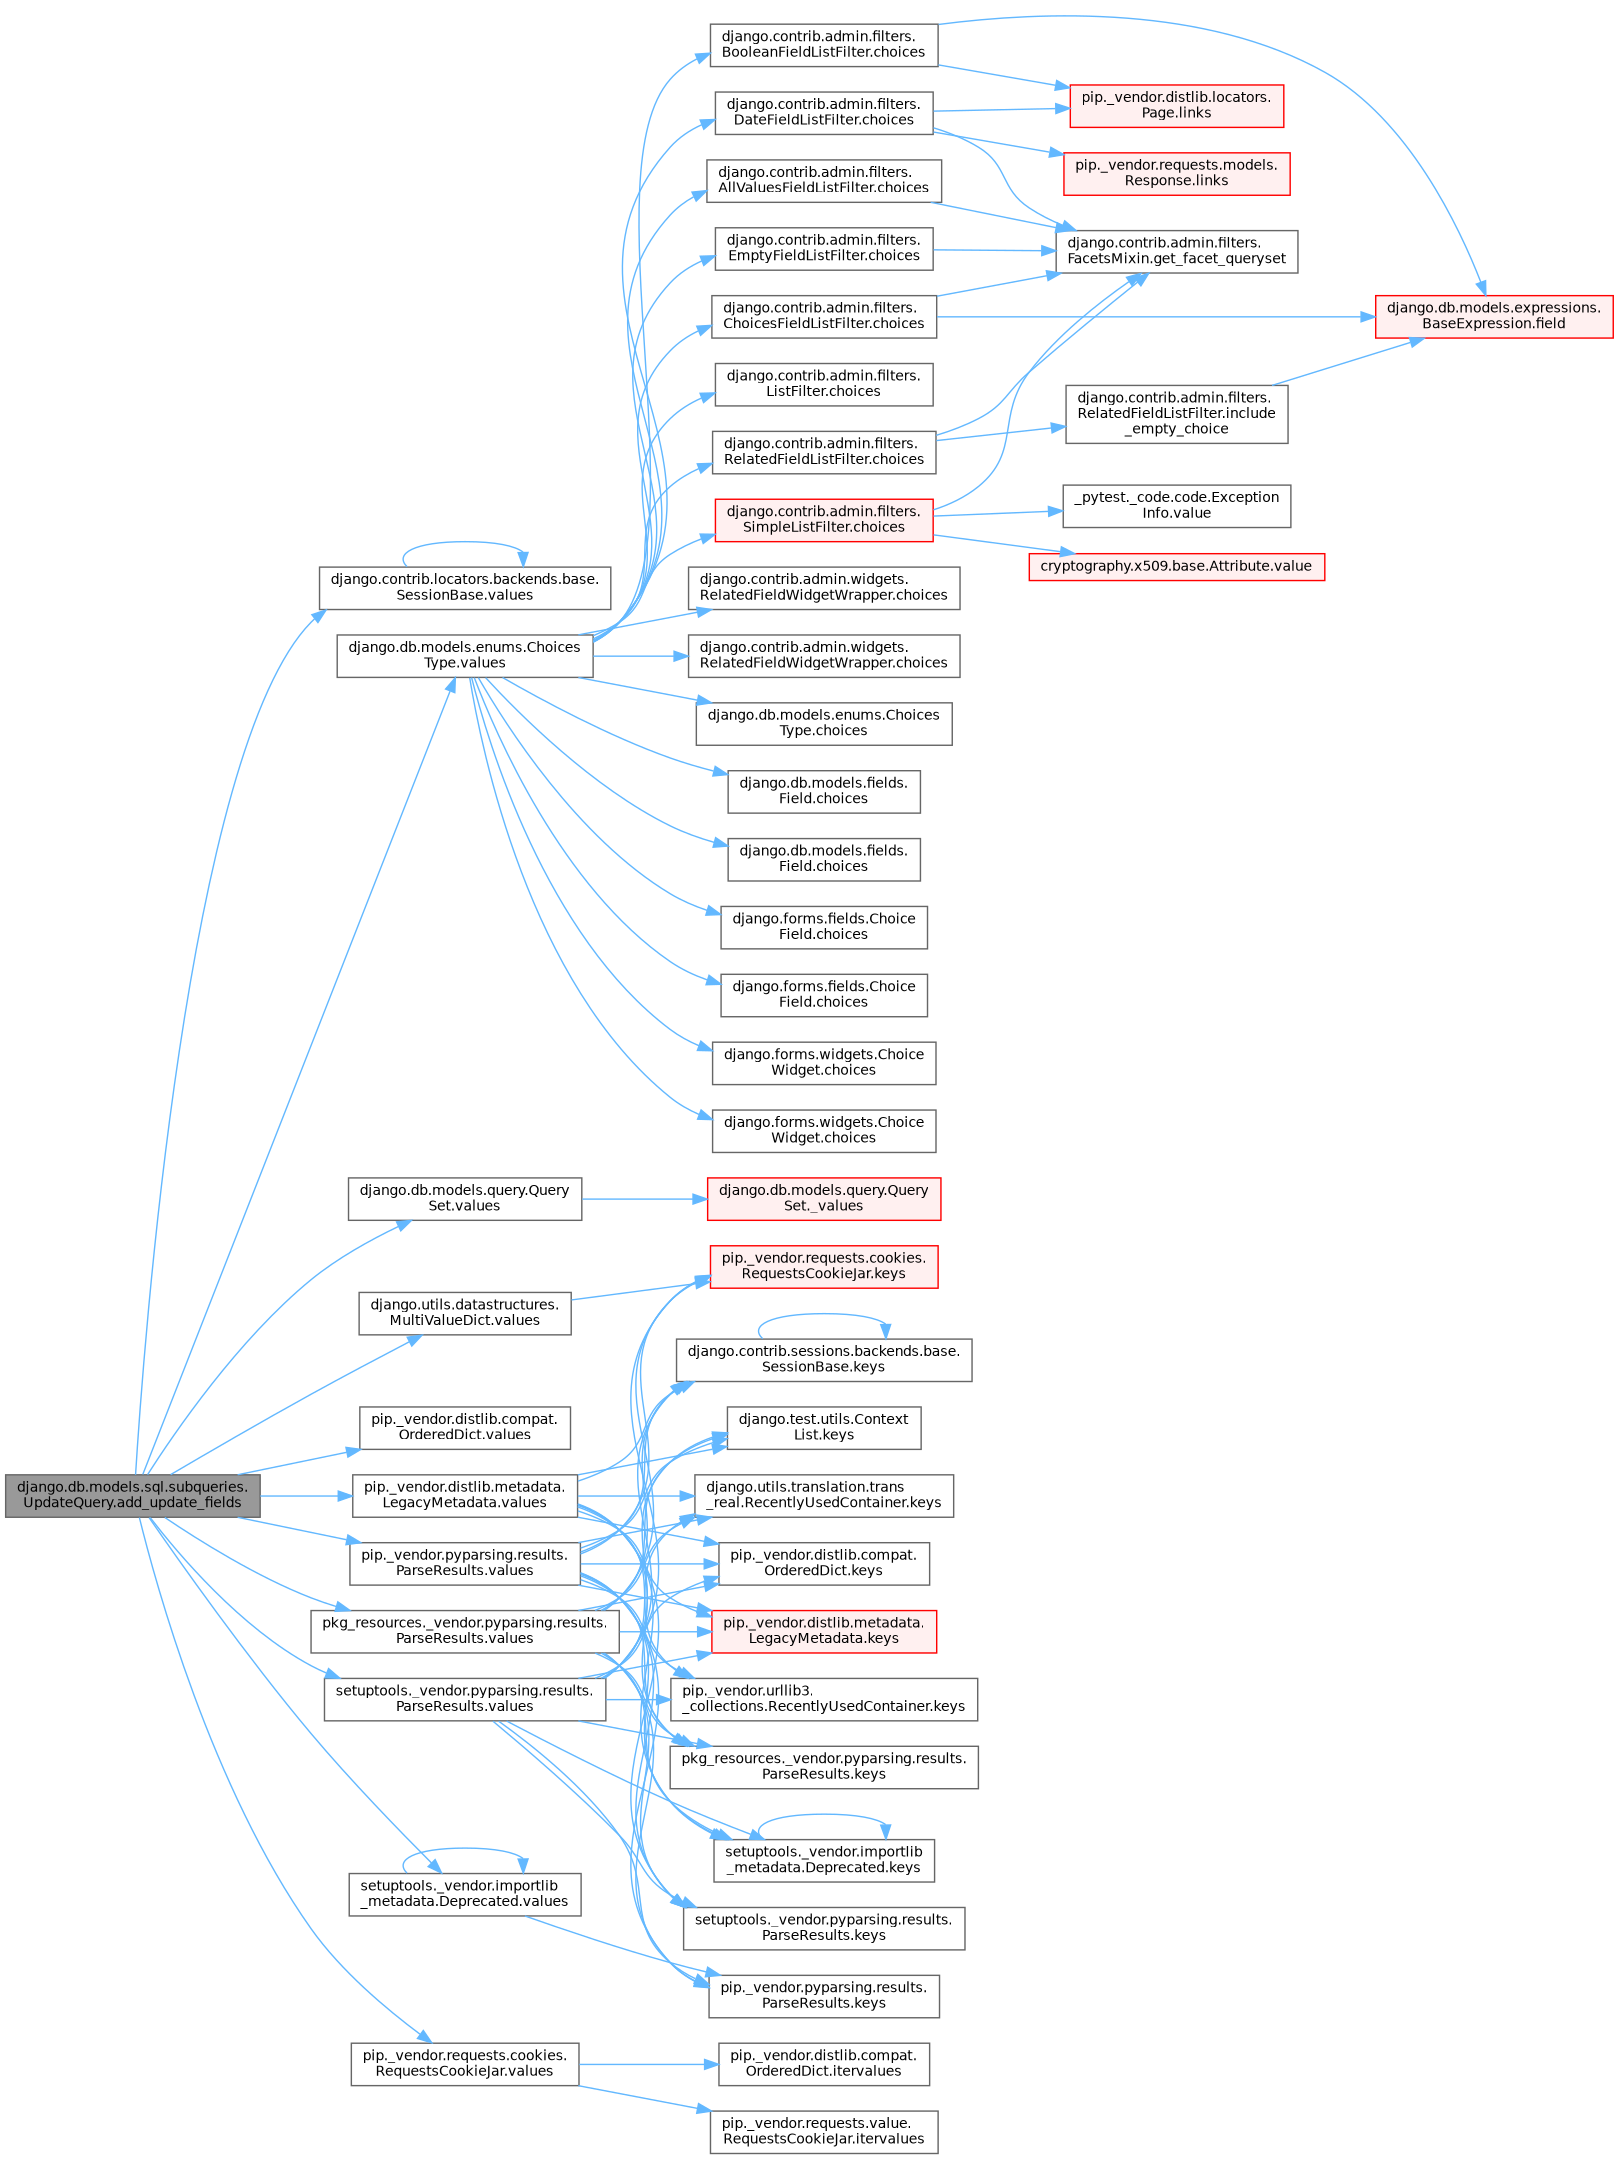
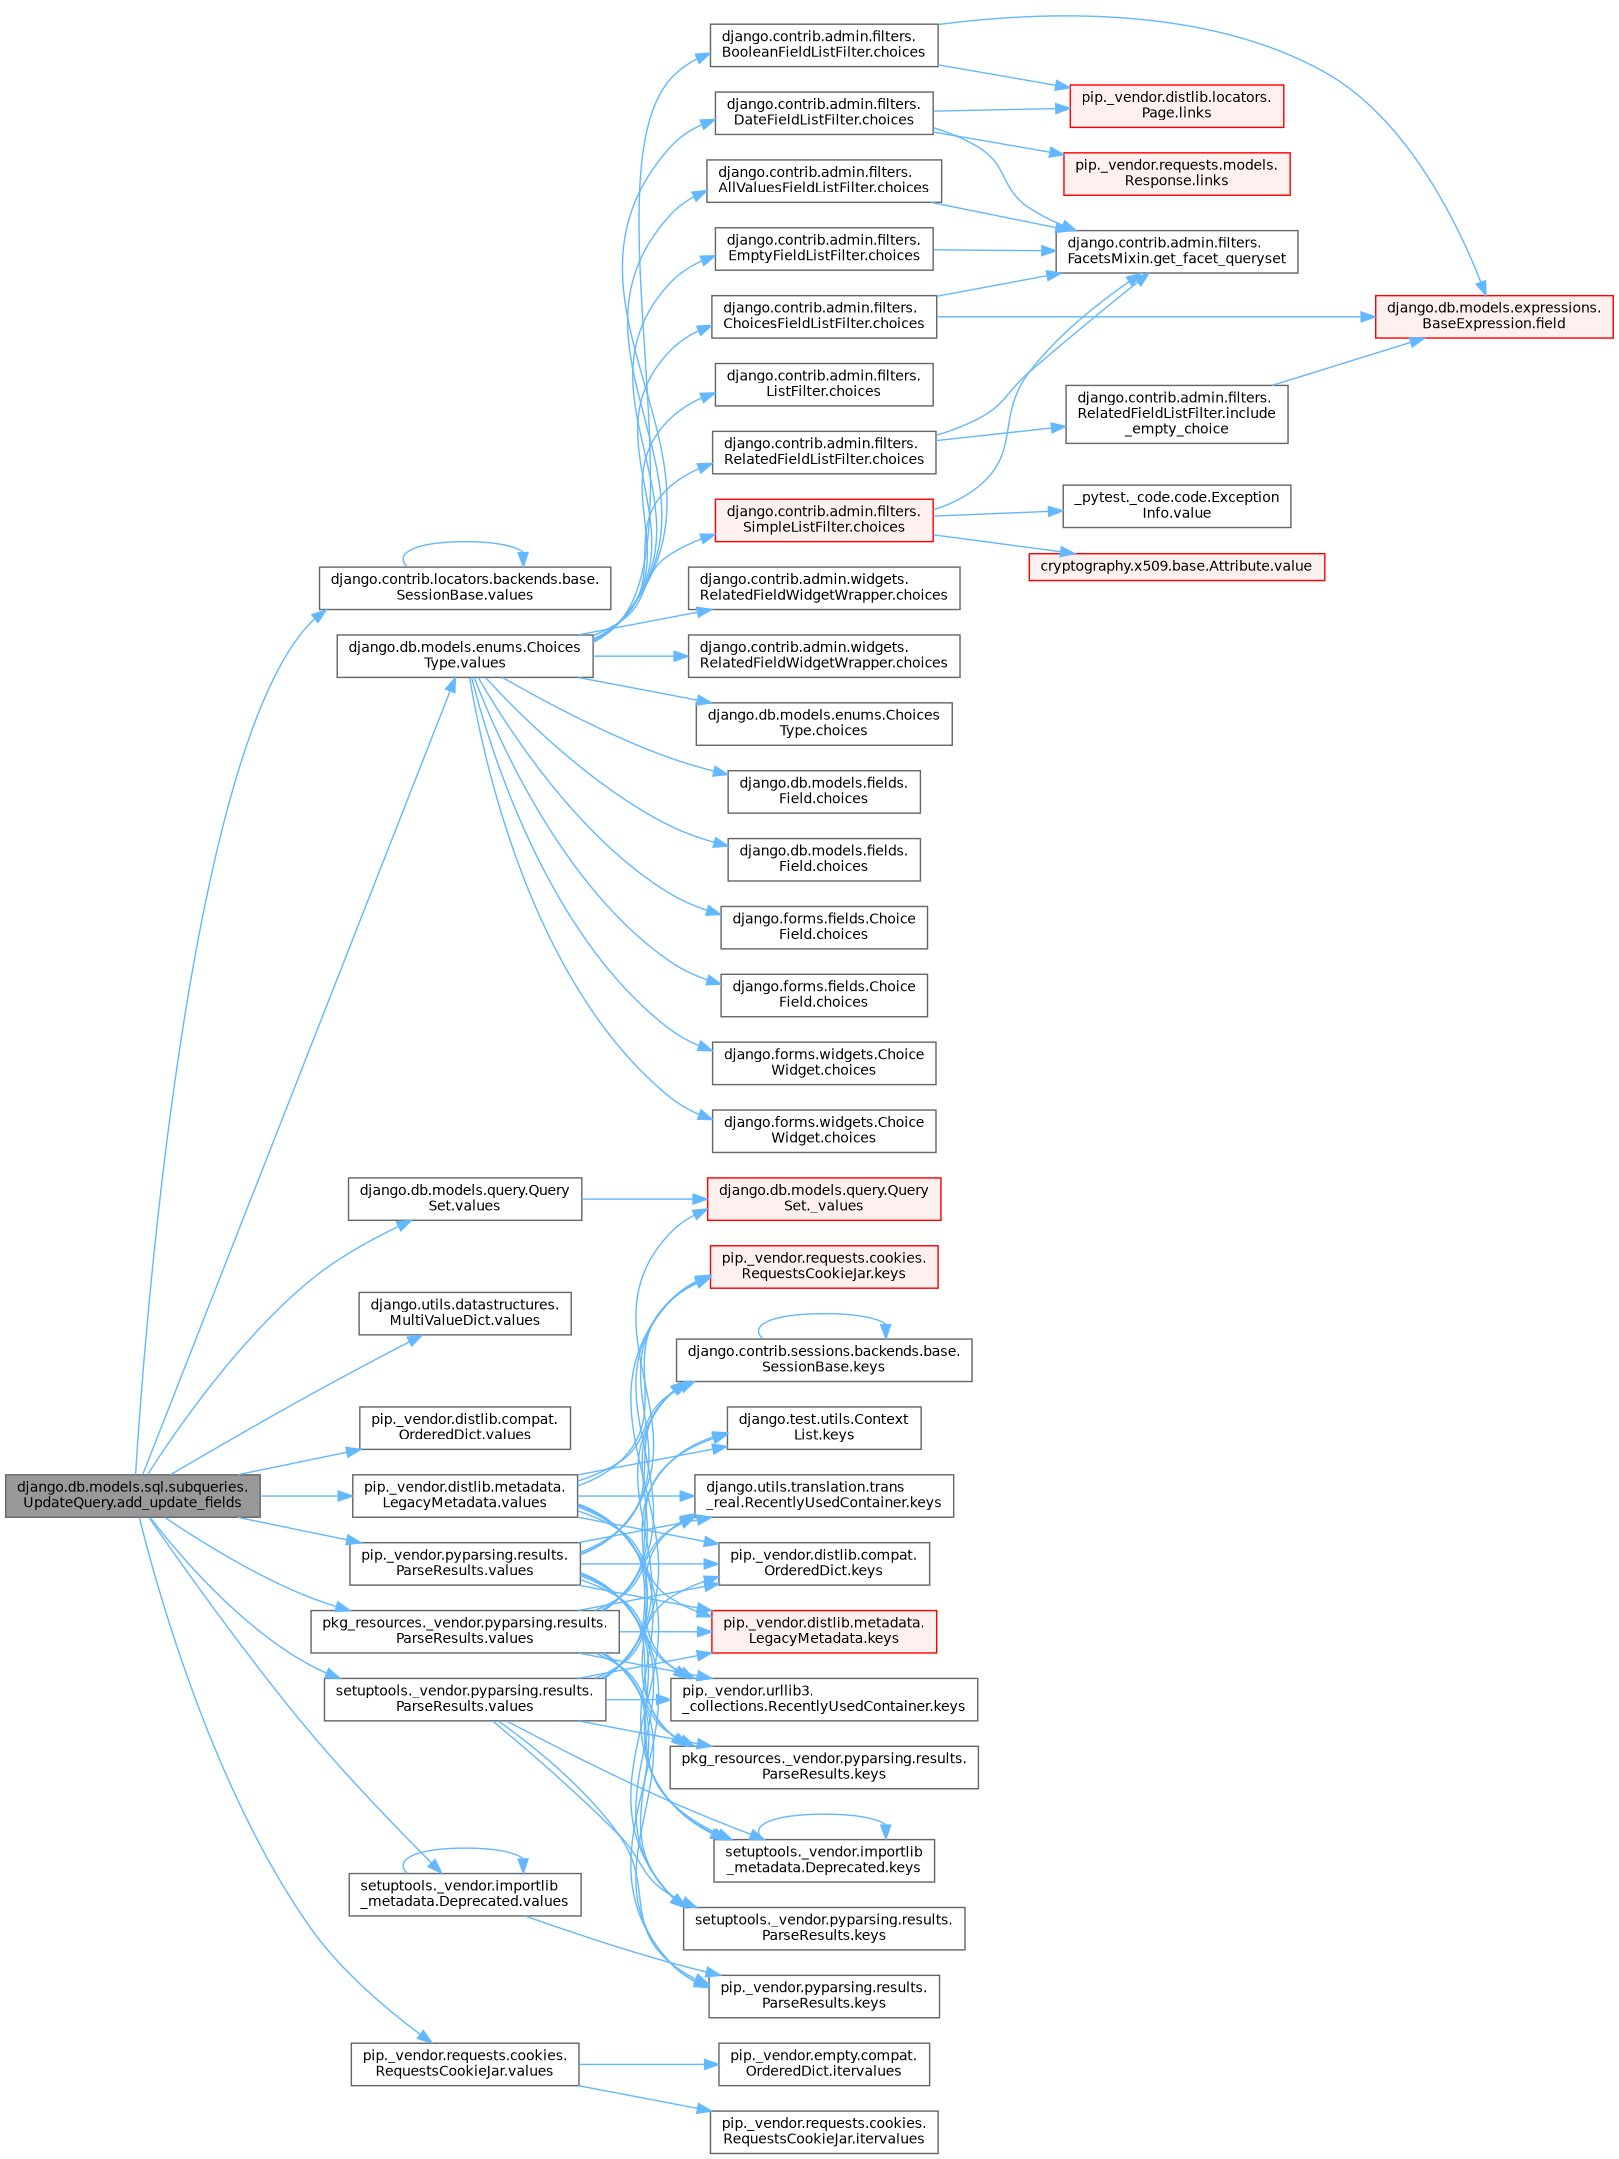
(634, 1292) -> (645, 1390)
(646, 1494) -> (637, 1332)
none -> (638, 1664)
(824, 2064) -> (824, 2064)
(824, 2132) -> (824, 2132)
